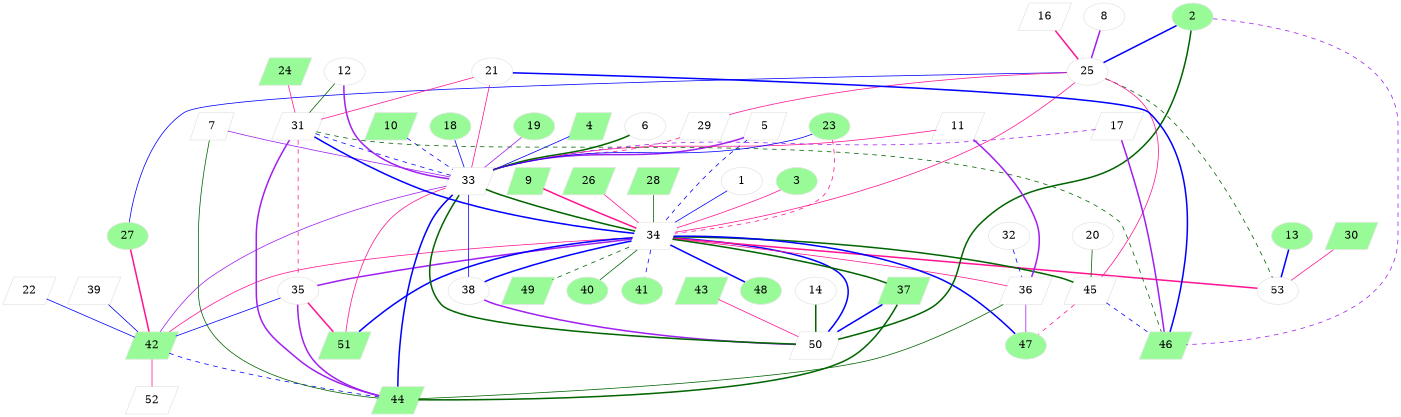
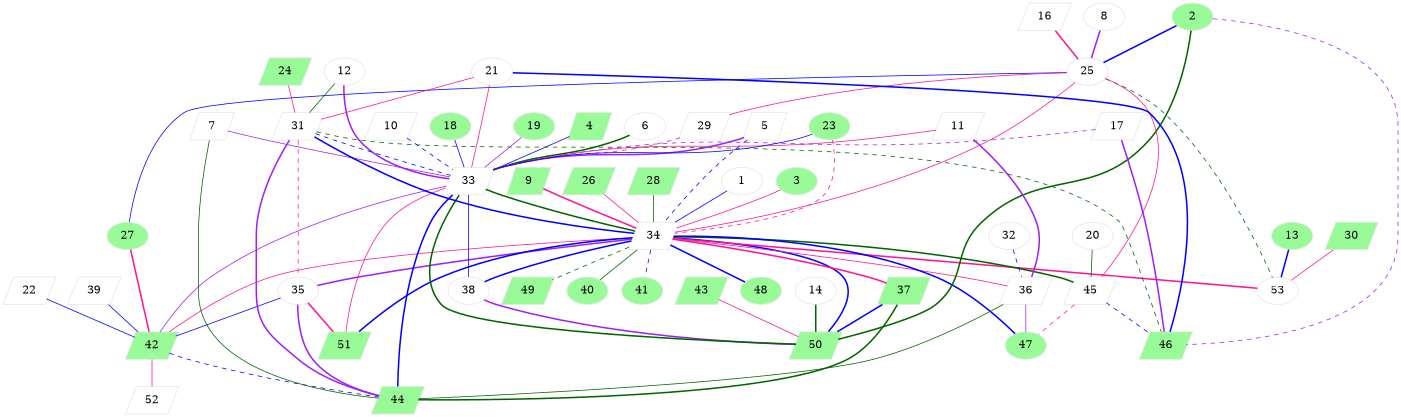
(391, 126) -> (391, 126)
(780, 257) -> (780, 257)
(816, 346) -> (816, 346)
